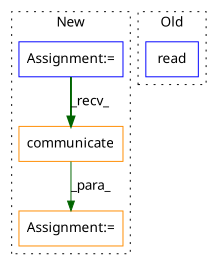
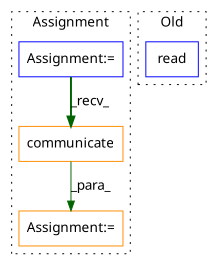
(71, 23) -> (71, 23)
